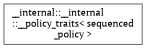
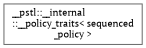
(73, 24) -> (73, 24)
